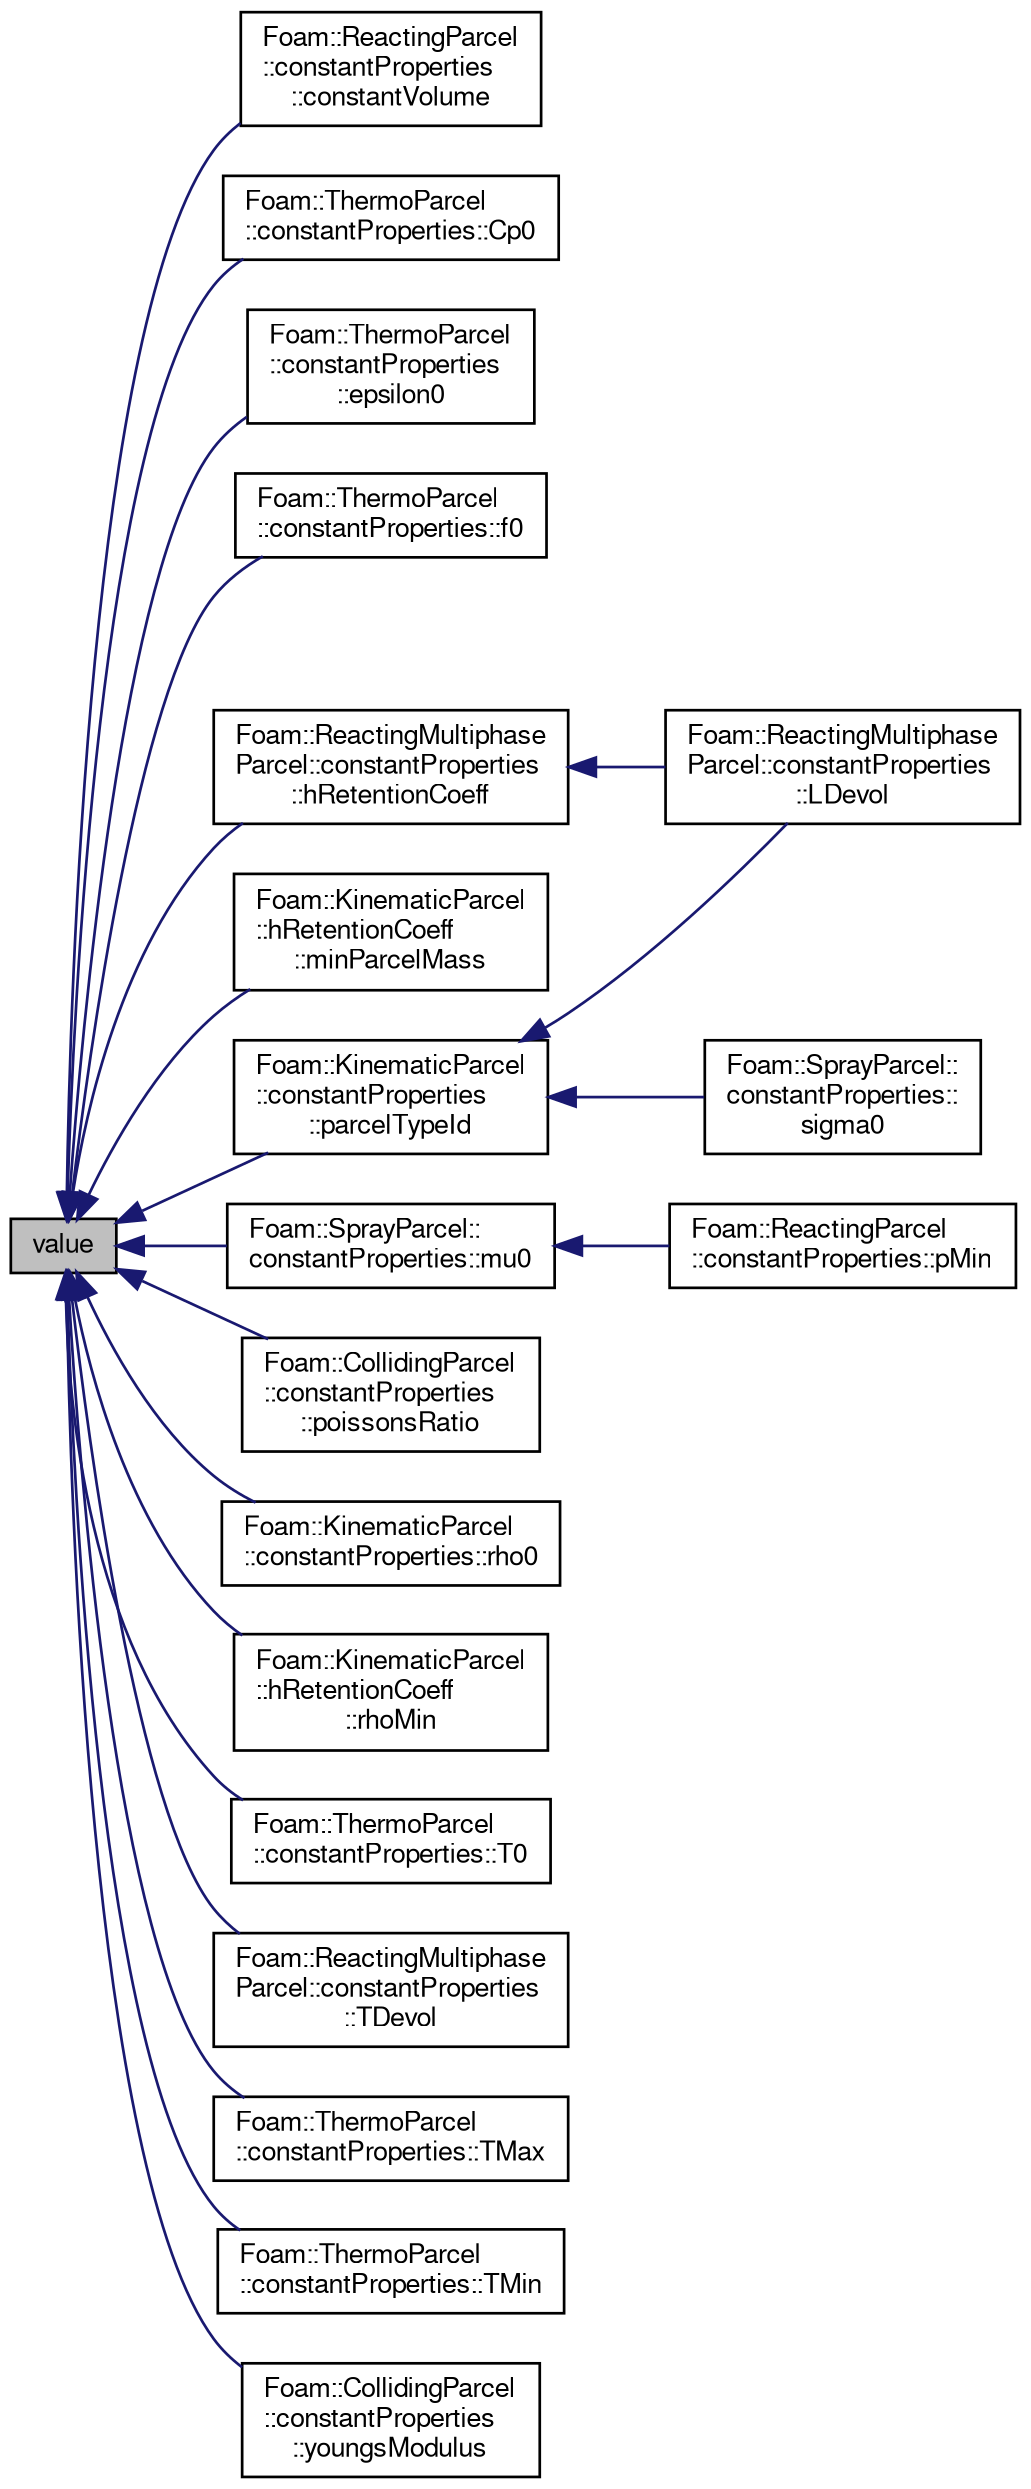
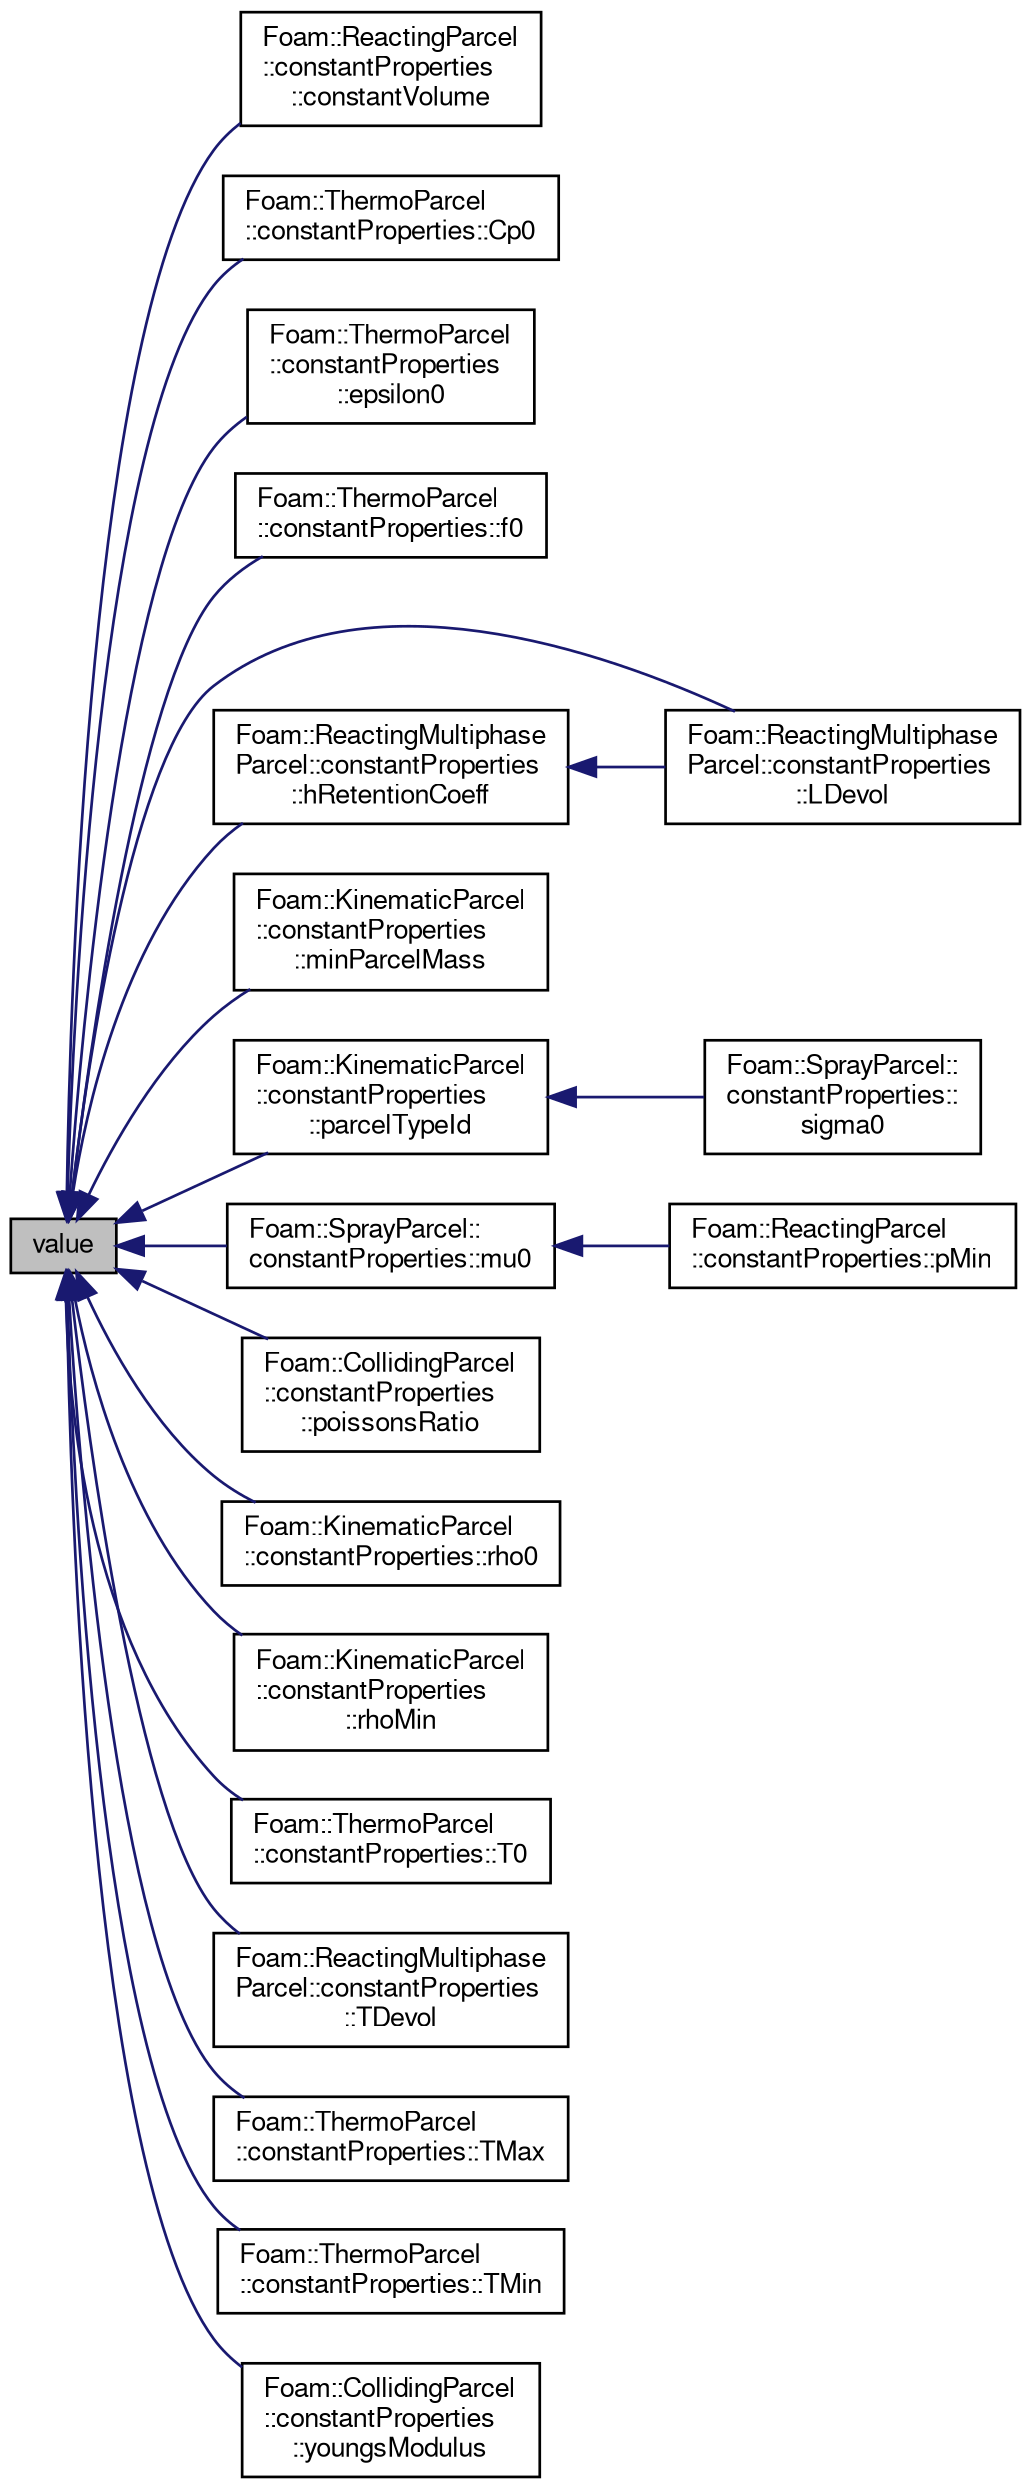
(391, 932) -> (391, 932)
(672, 932) -> (220, 682)
(391, 1692) -> (391, 1692)
